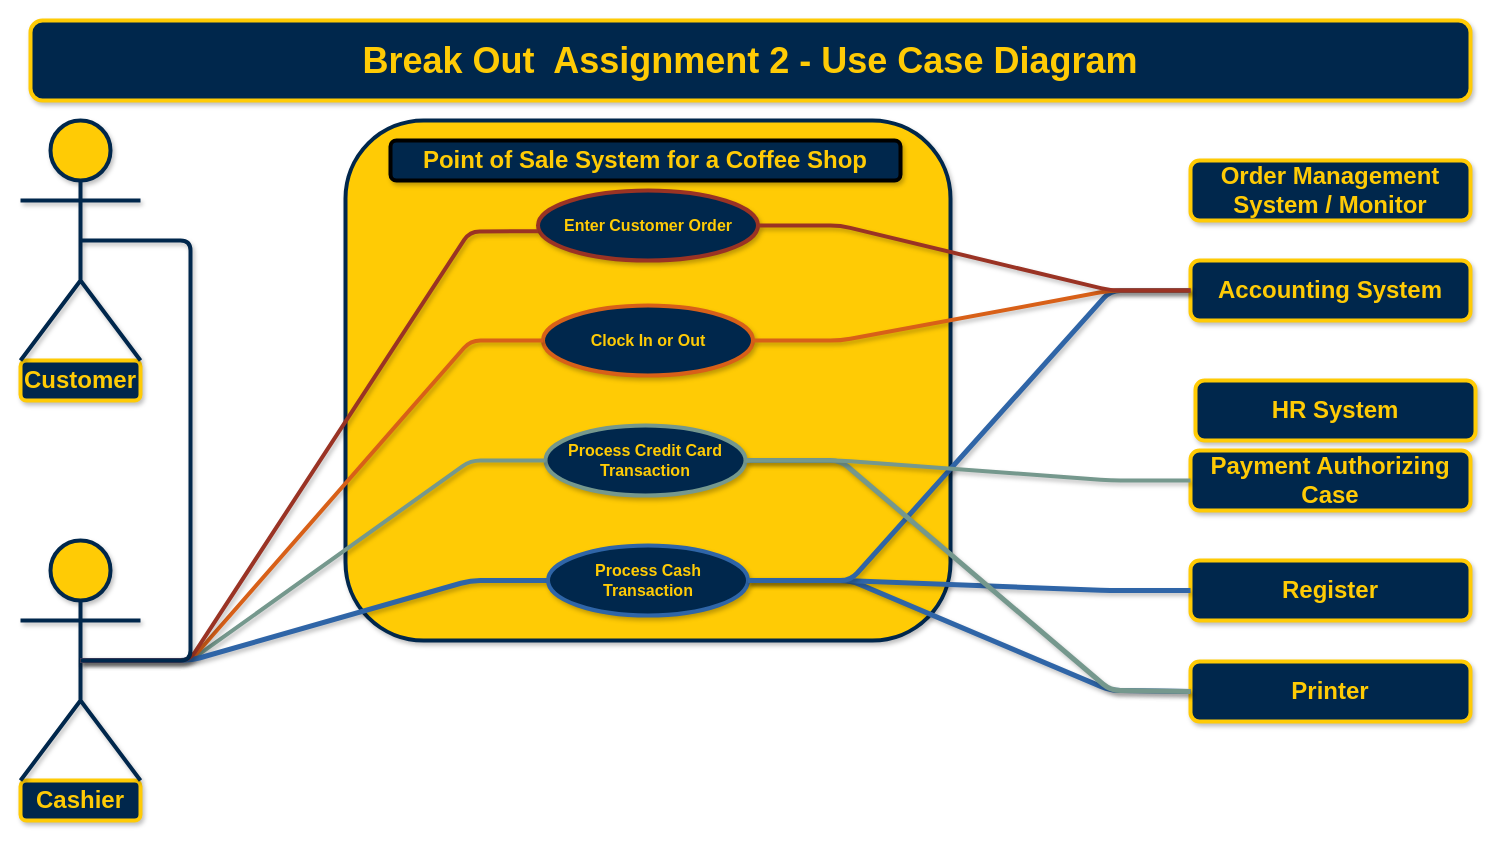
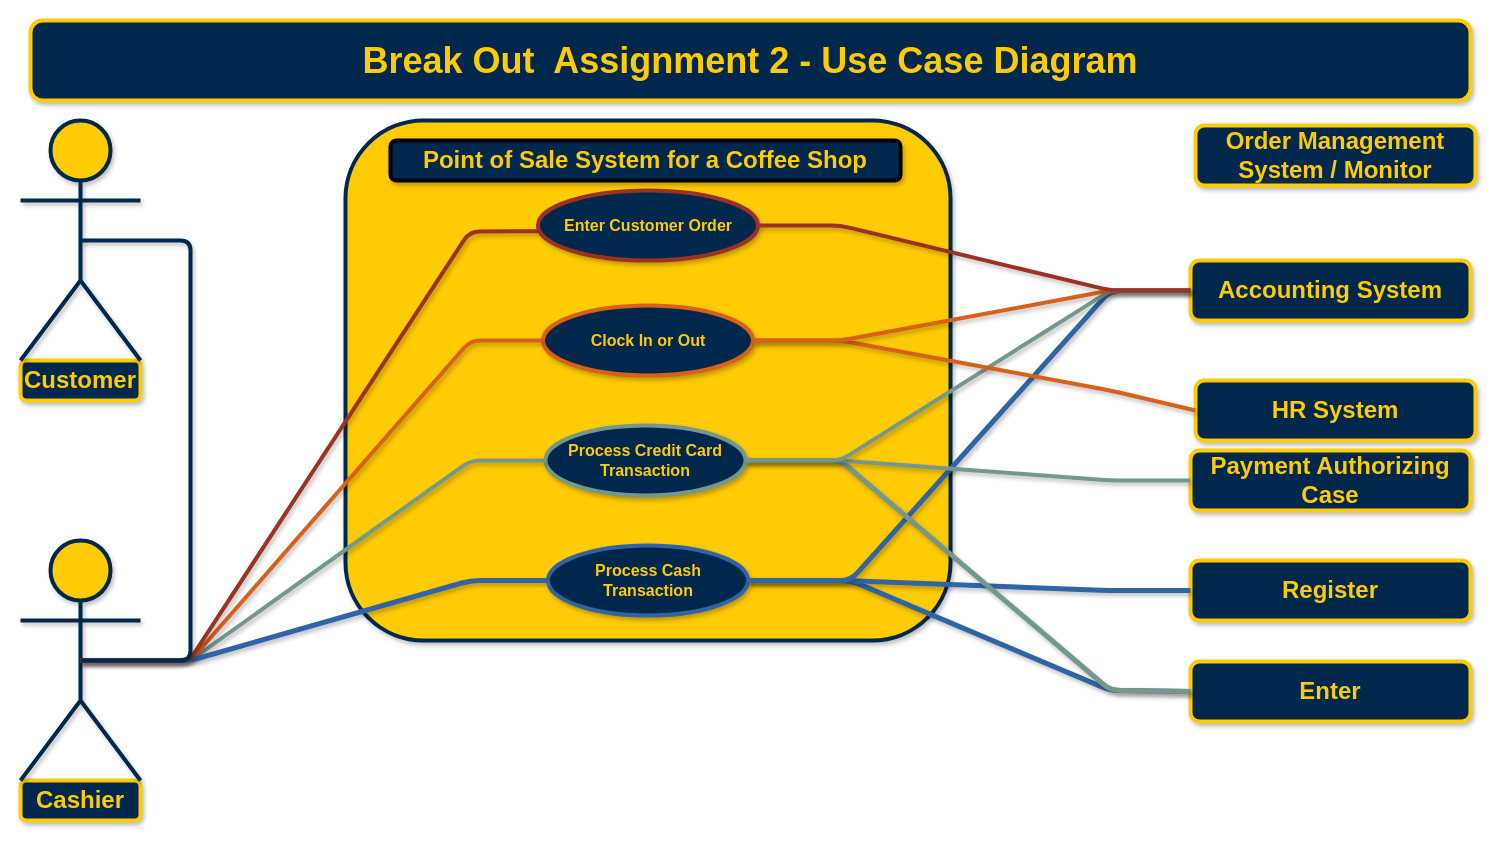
(1331, 191) -> (1336, 156)
none -> (973, 377)
none -> (1066, 382)
(1331, 692) -> (1331, 692)
